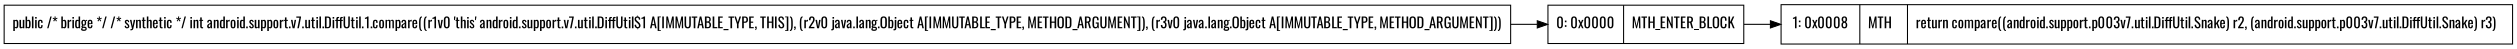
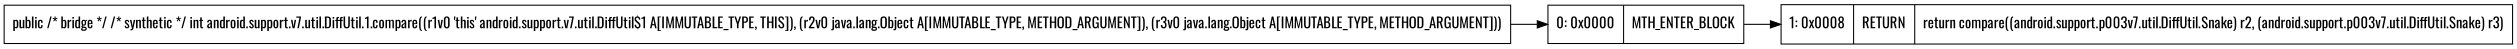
(1880, 24) -> (1884, 24)
